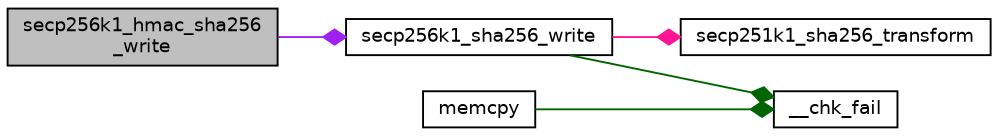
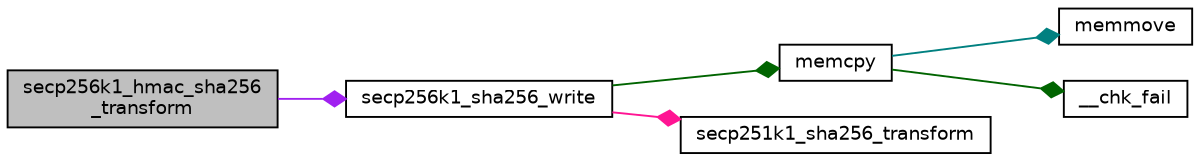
none -> (1126, 27)
(143, 37) -> (143, 99)
(660, 74) -> (684, 78)
